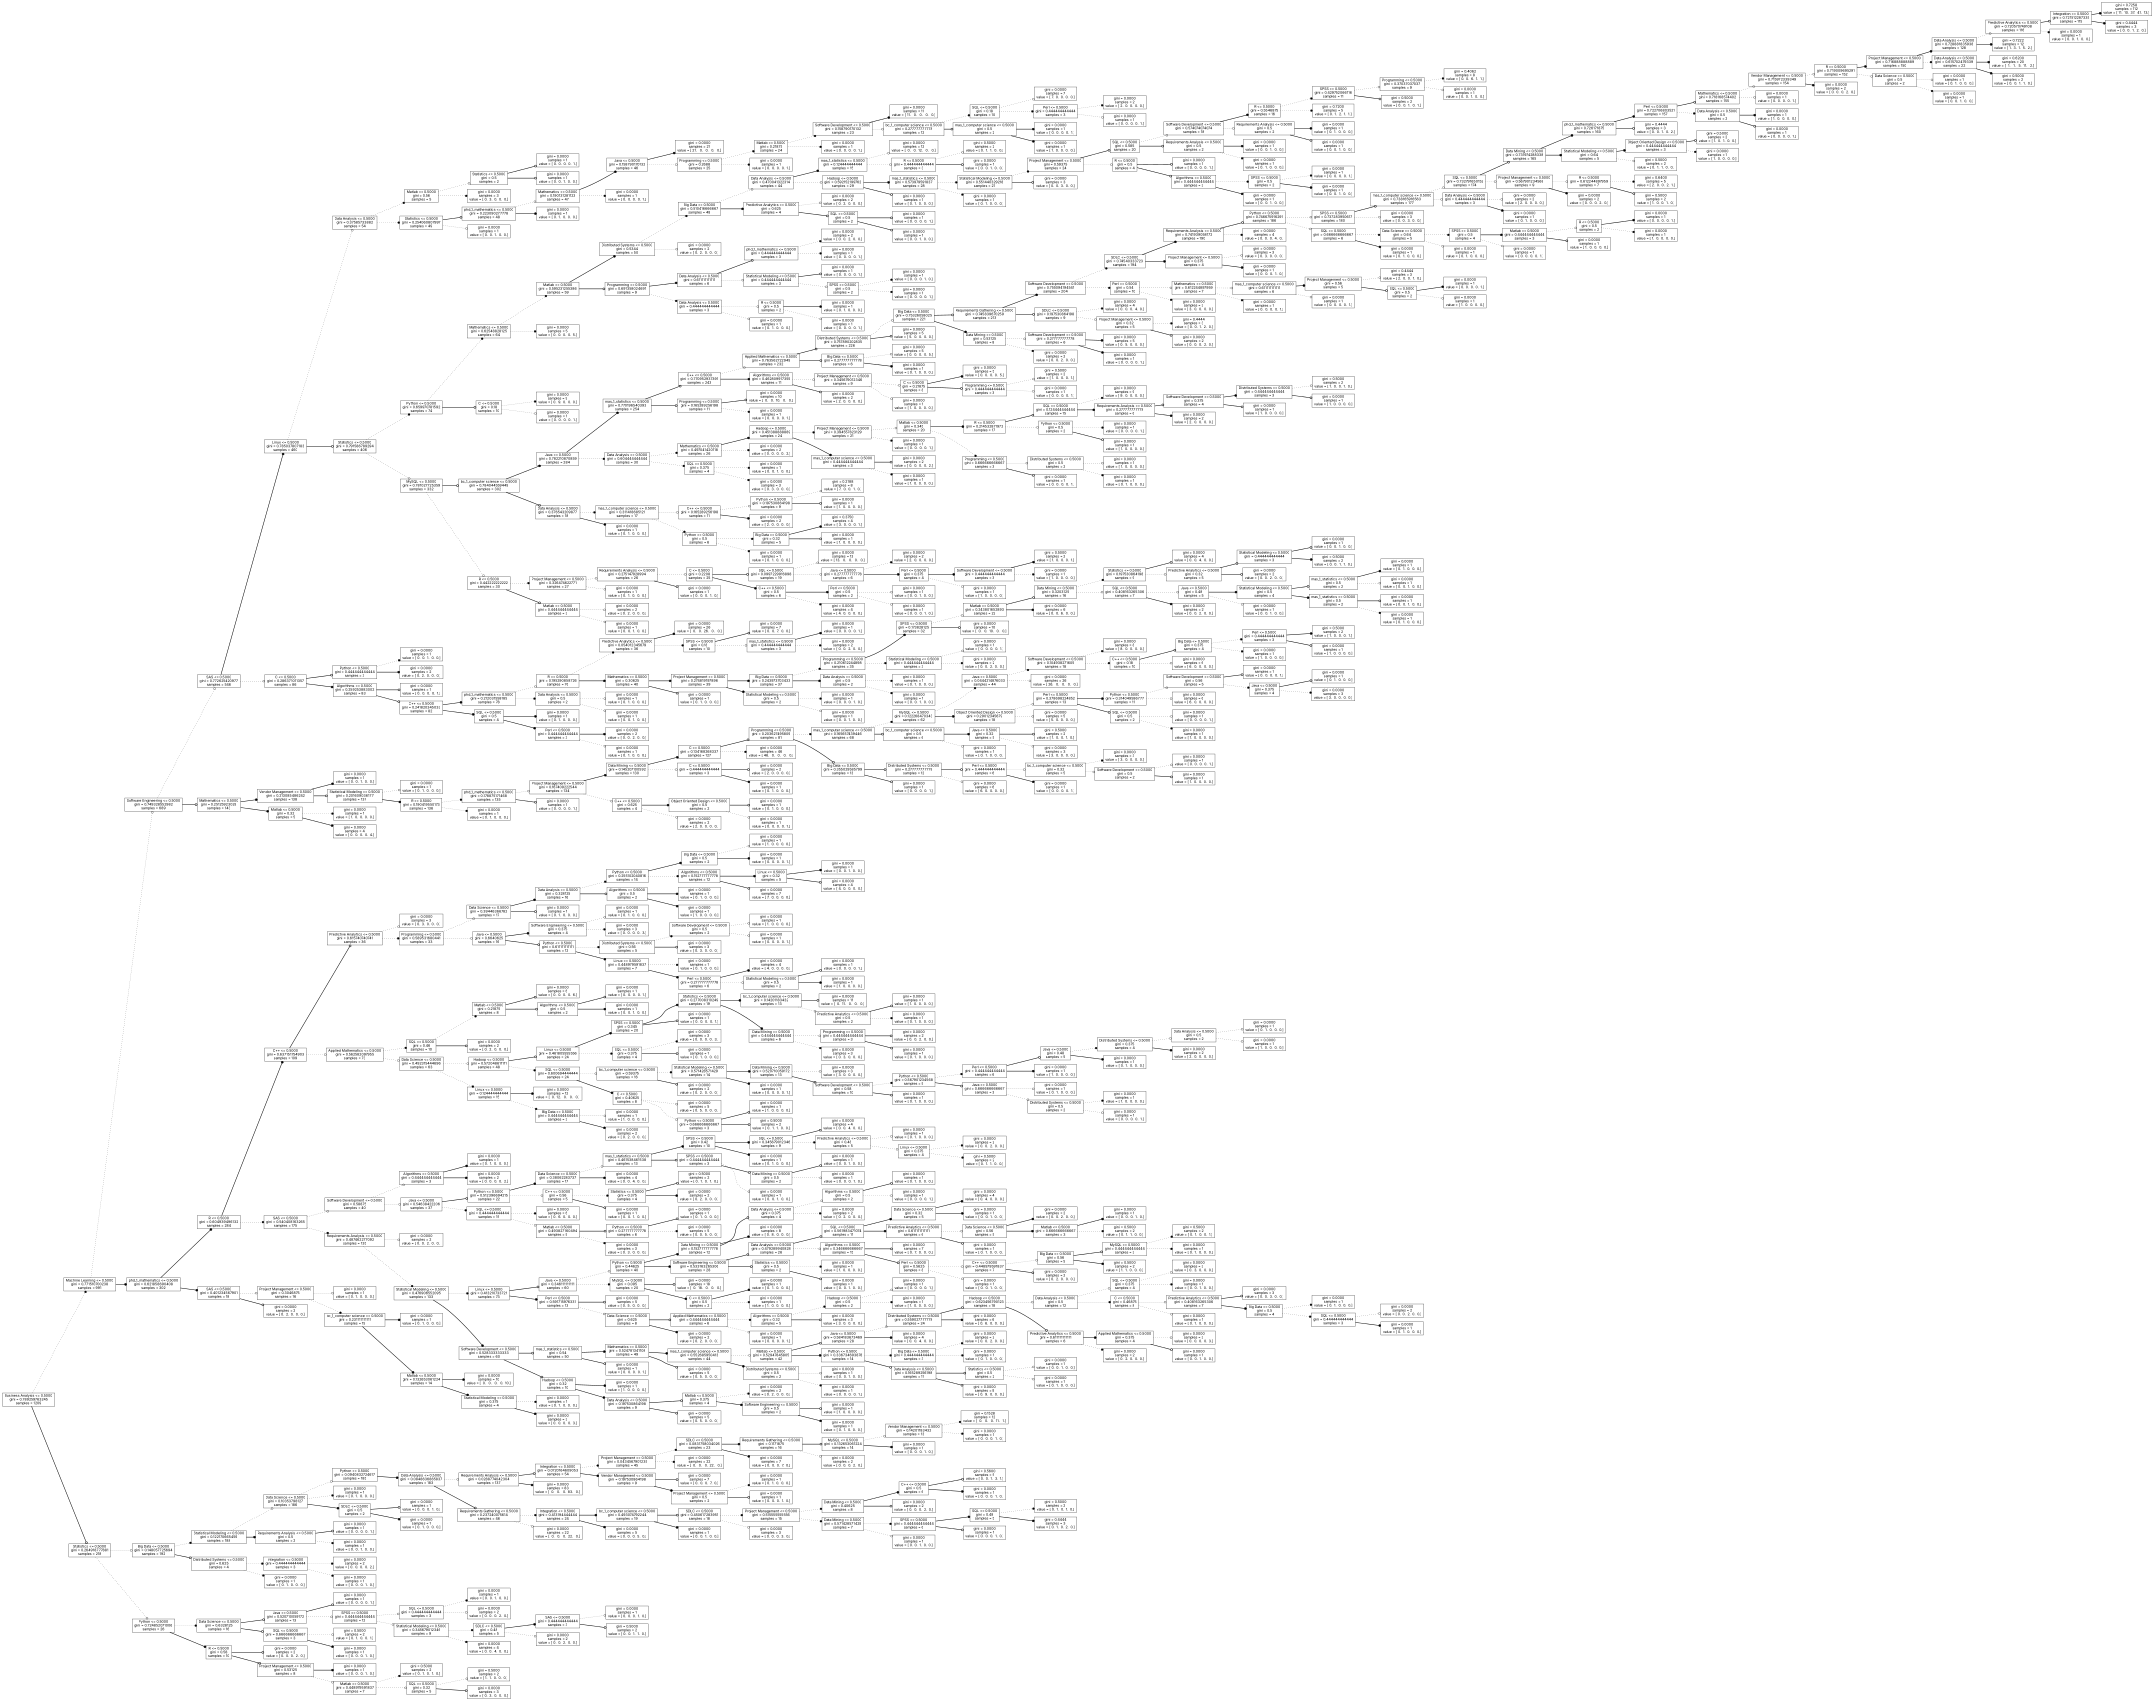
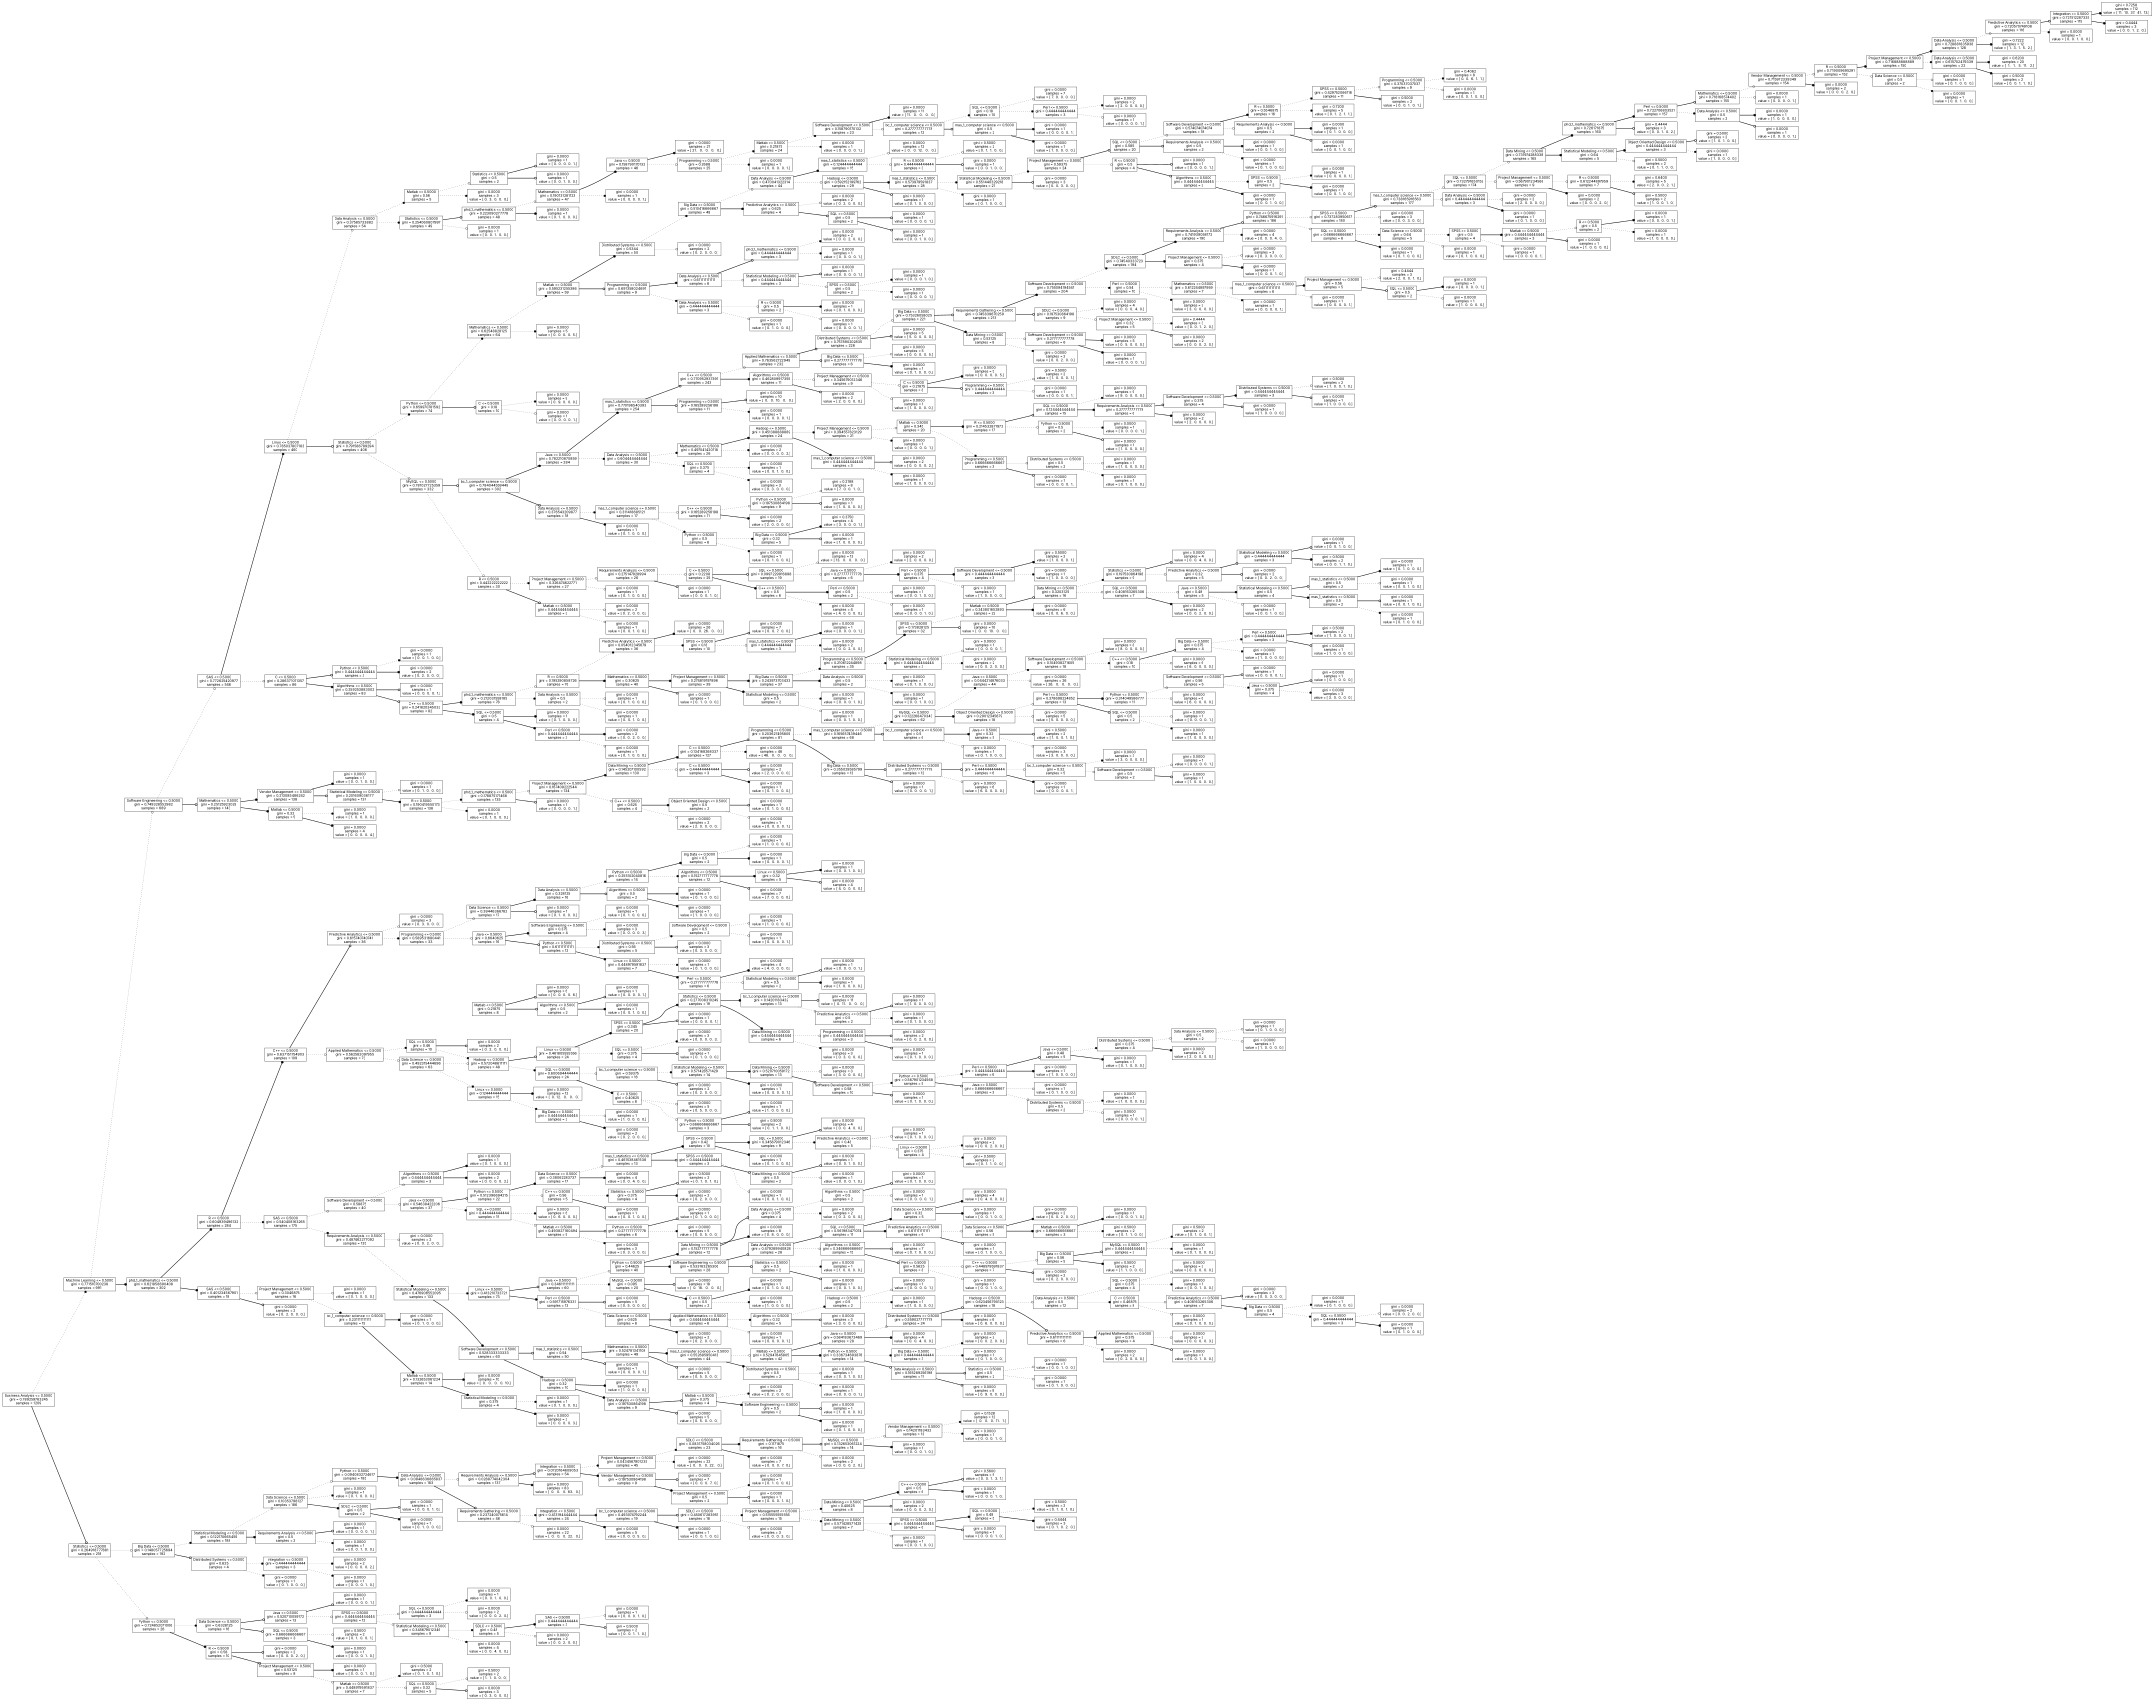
(1494, 169) -> (1494, 169)
(454, 1028) -> (451, 1054)
